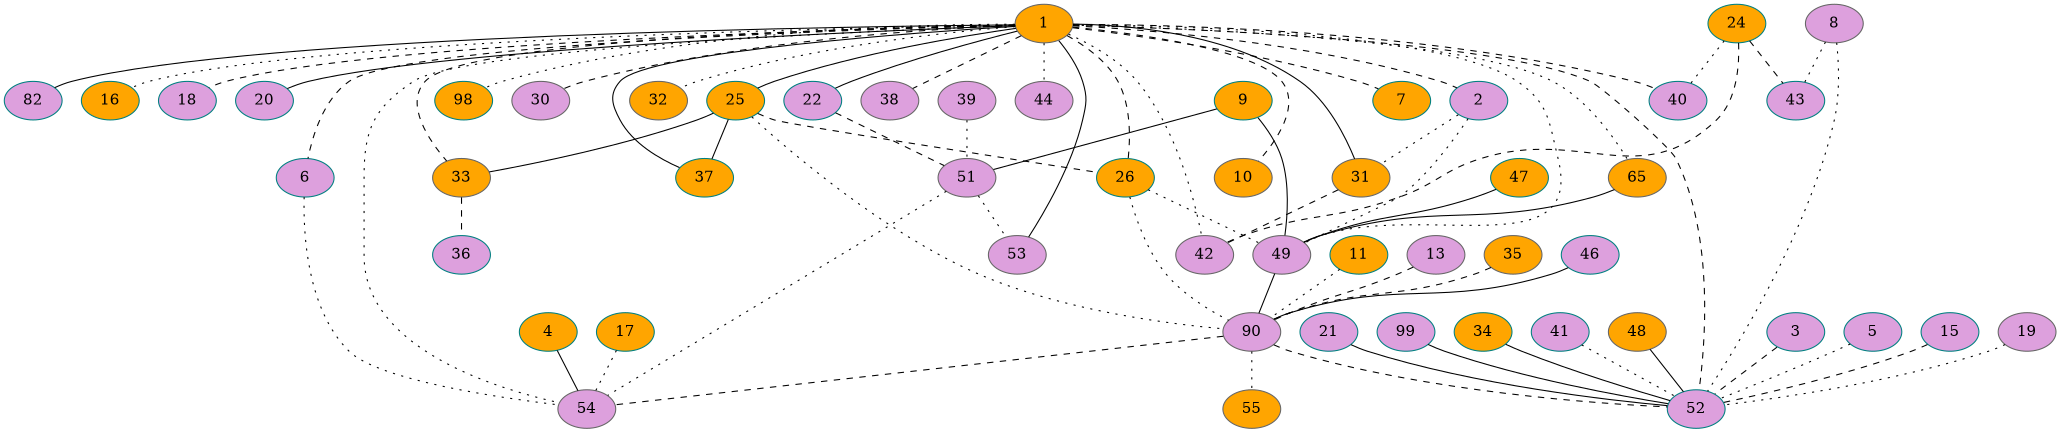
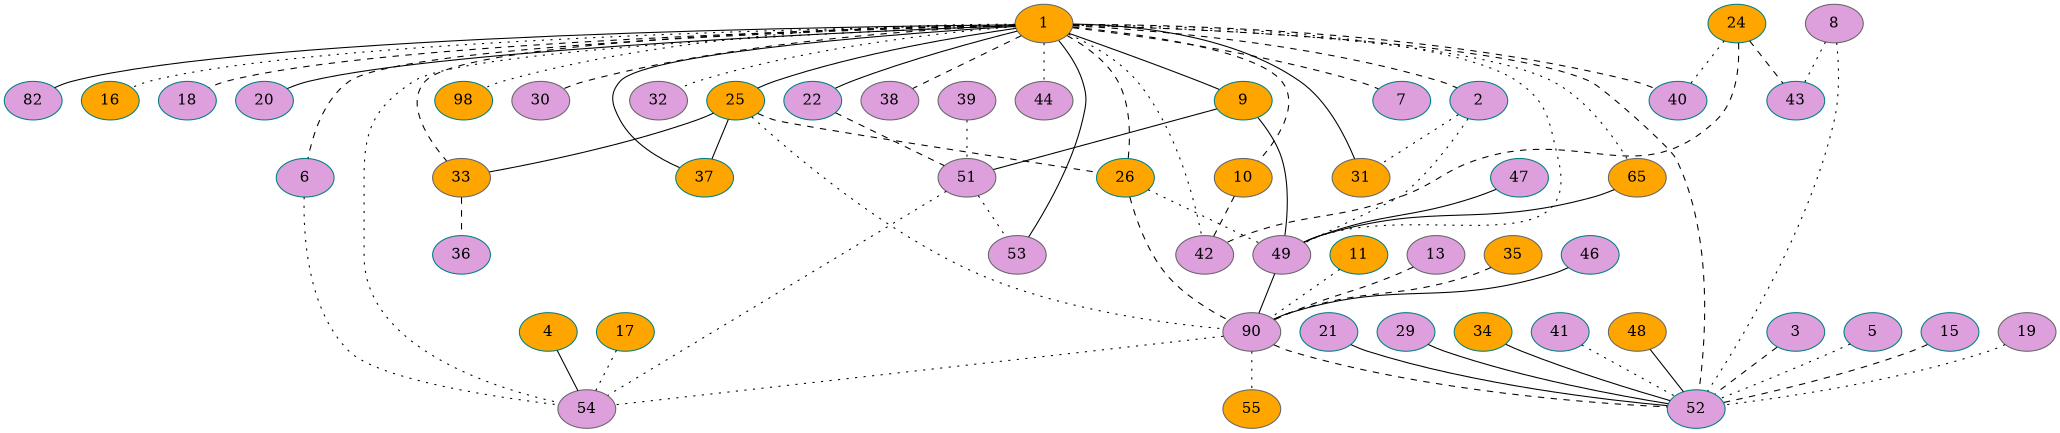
none -> (1144, 61)
(659, 101) -> (659, 101)
(1402, 101) -> (1402, 101)
(1520, 178) -> (1520, 178)
(1280, 218) -> (1224, 216)
(1164, 271) -> (1164, 271)
(1406, 332) -> (1406, 332)
(919, 371) -> (919, 371)
